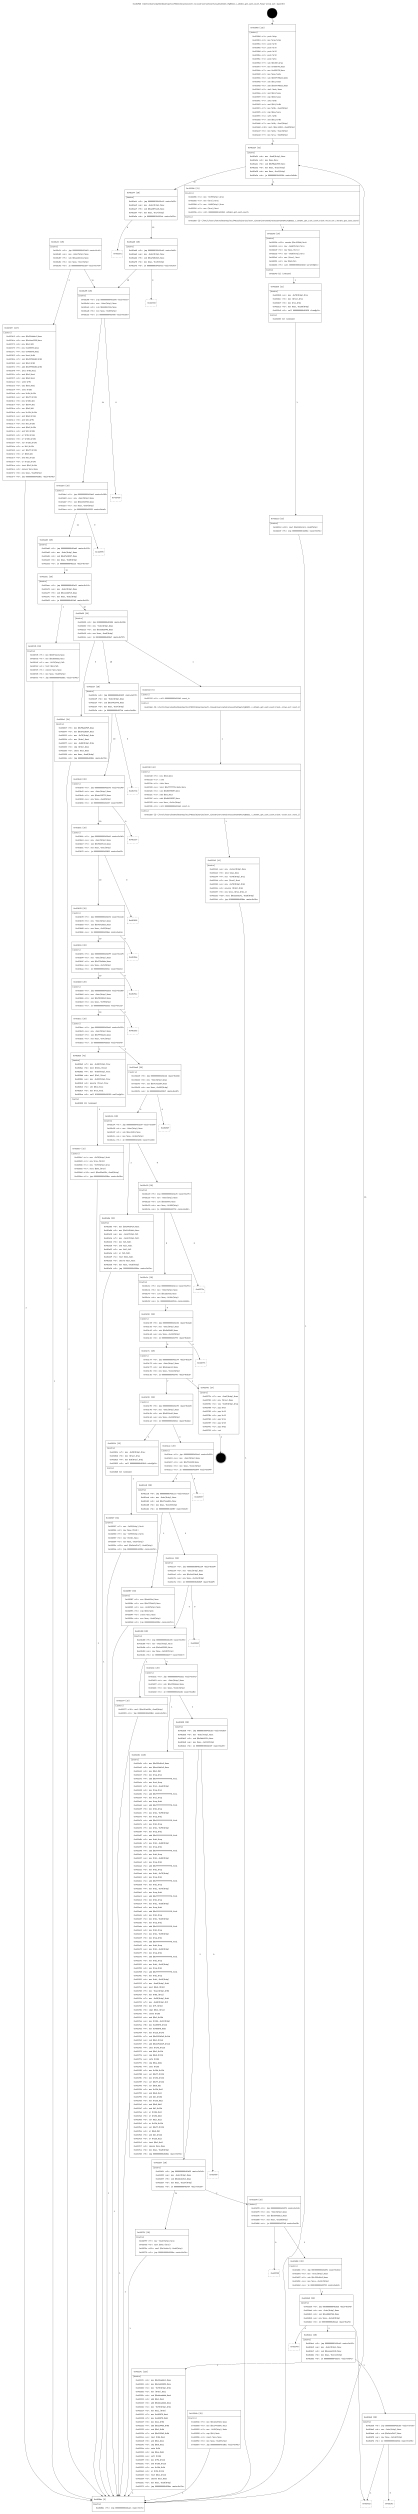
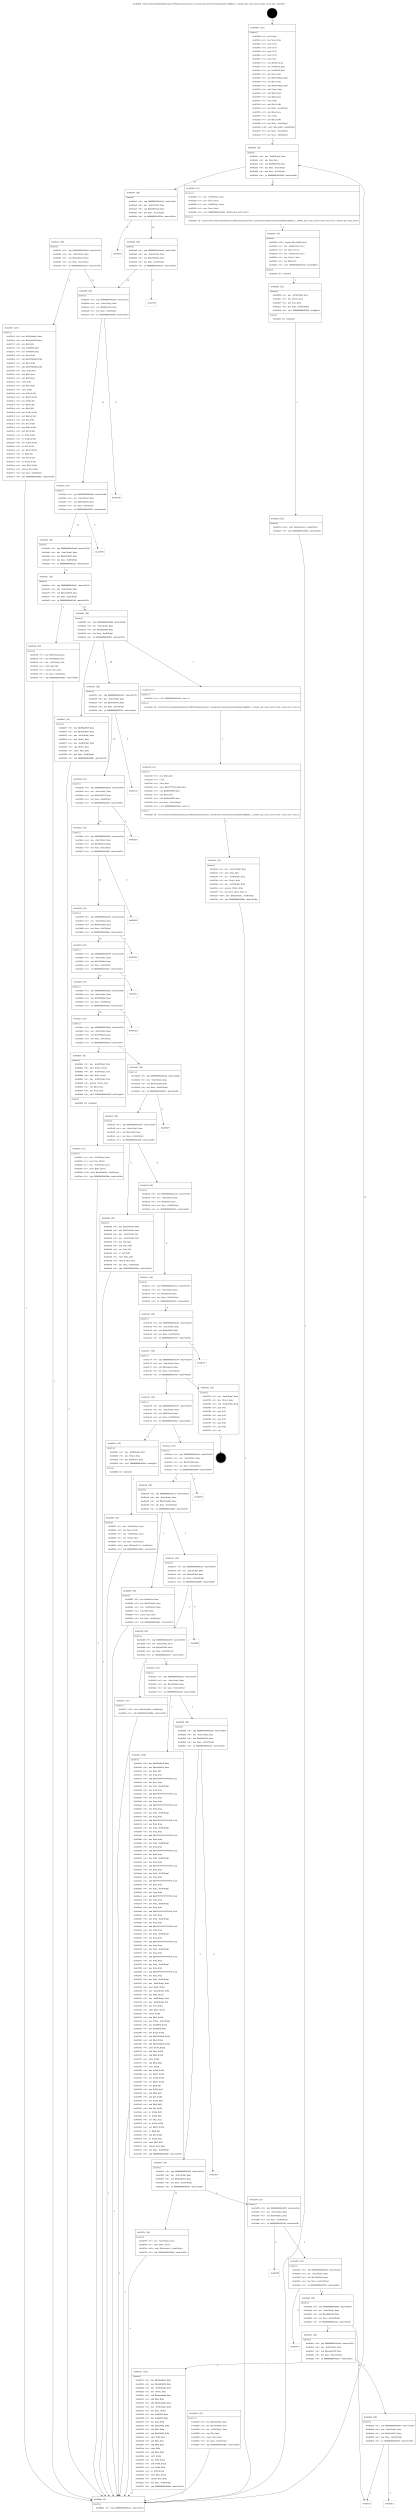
(199, 1289) -> none
(300, 2333) -> (292, 2315)
